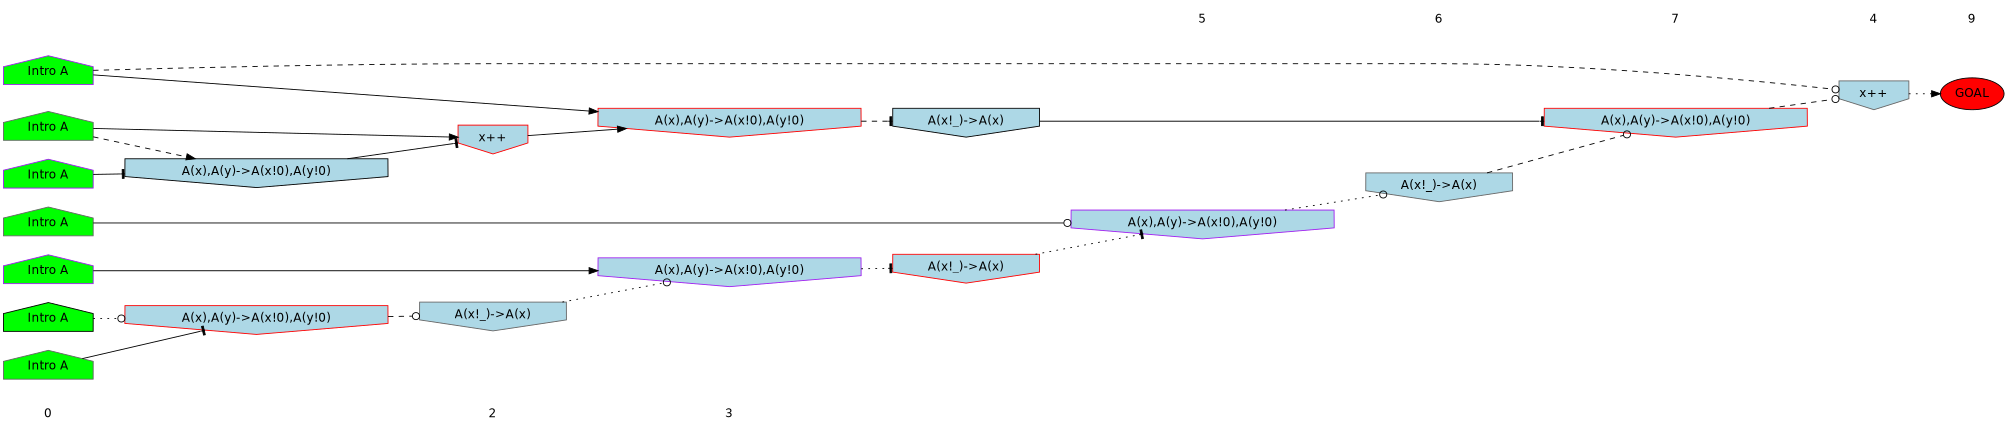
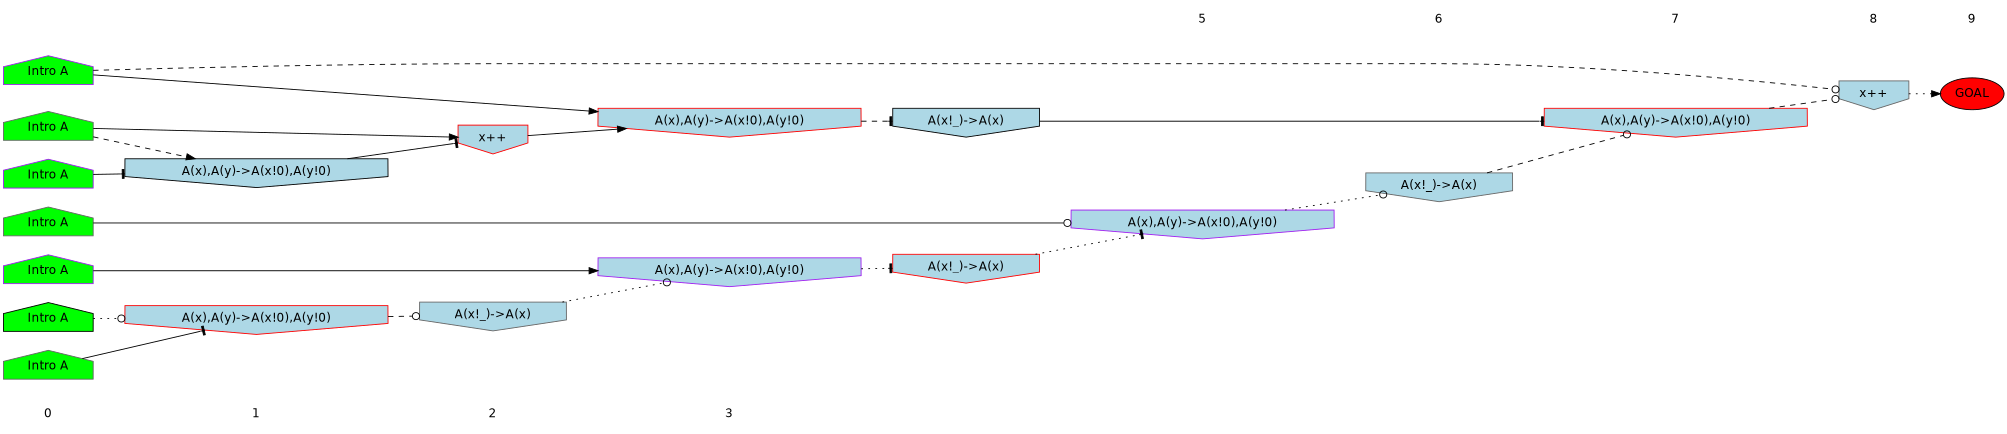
(1874, 19) -> (1874, 19)
none -> (256, 414)
